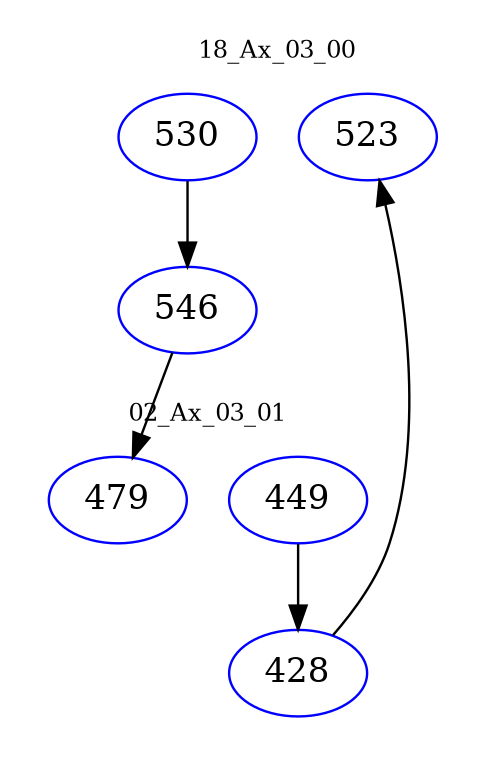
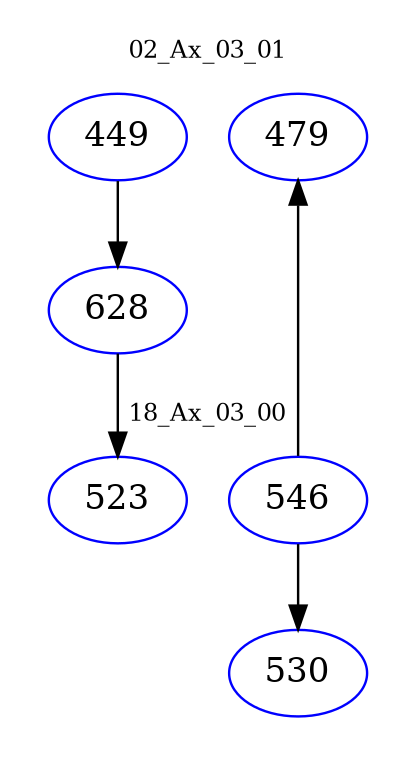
(188, 212) -> (298, 575)
(298, 673) -> (118, 310)
